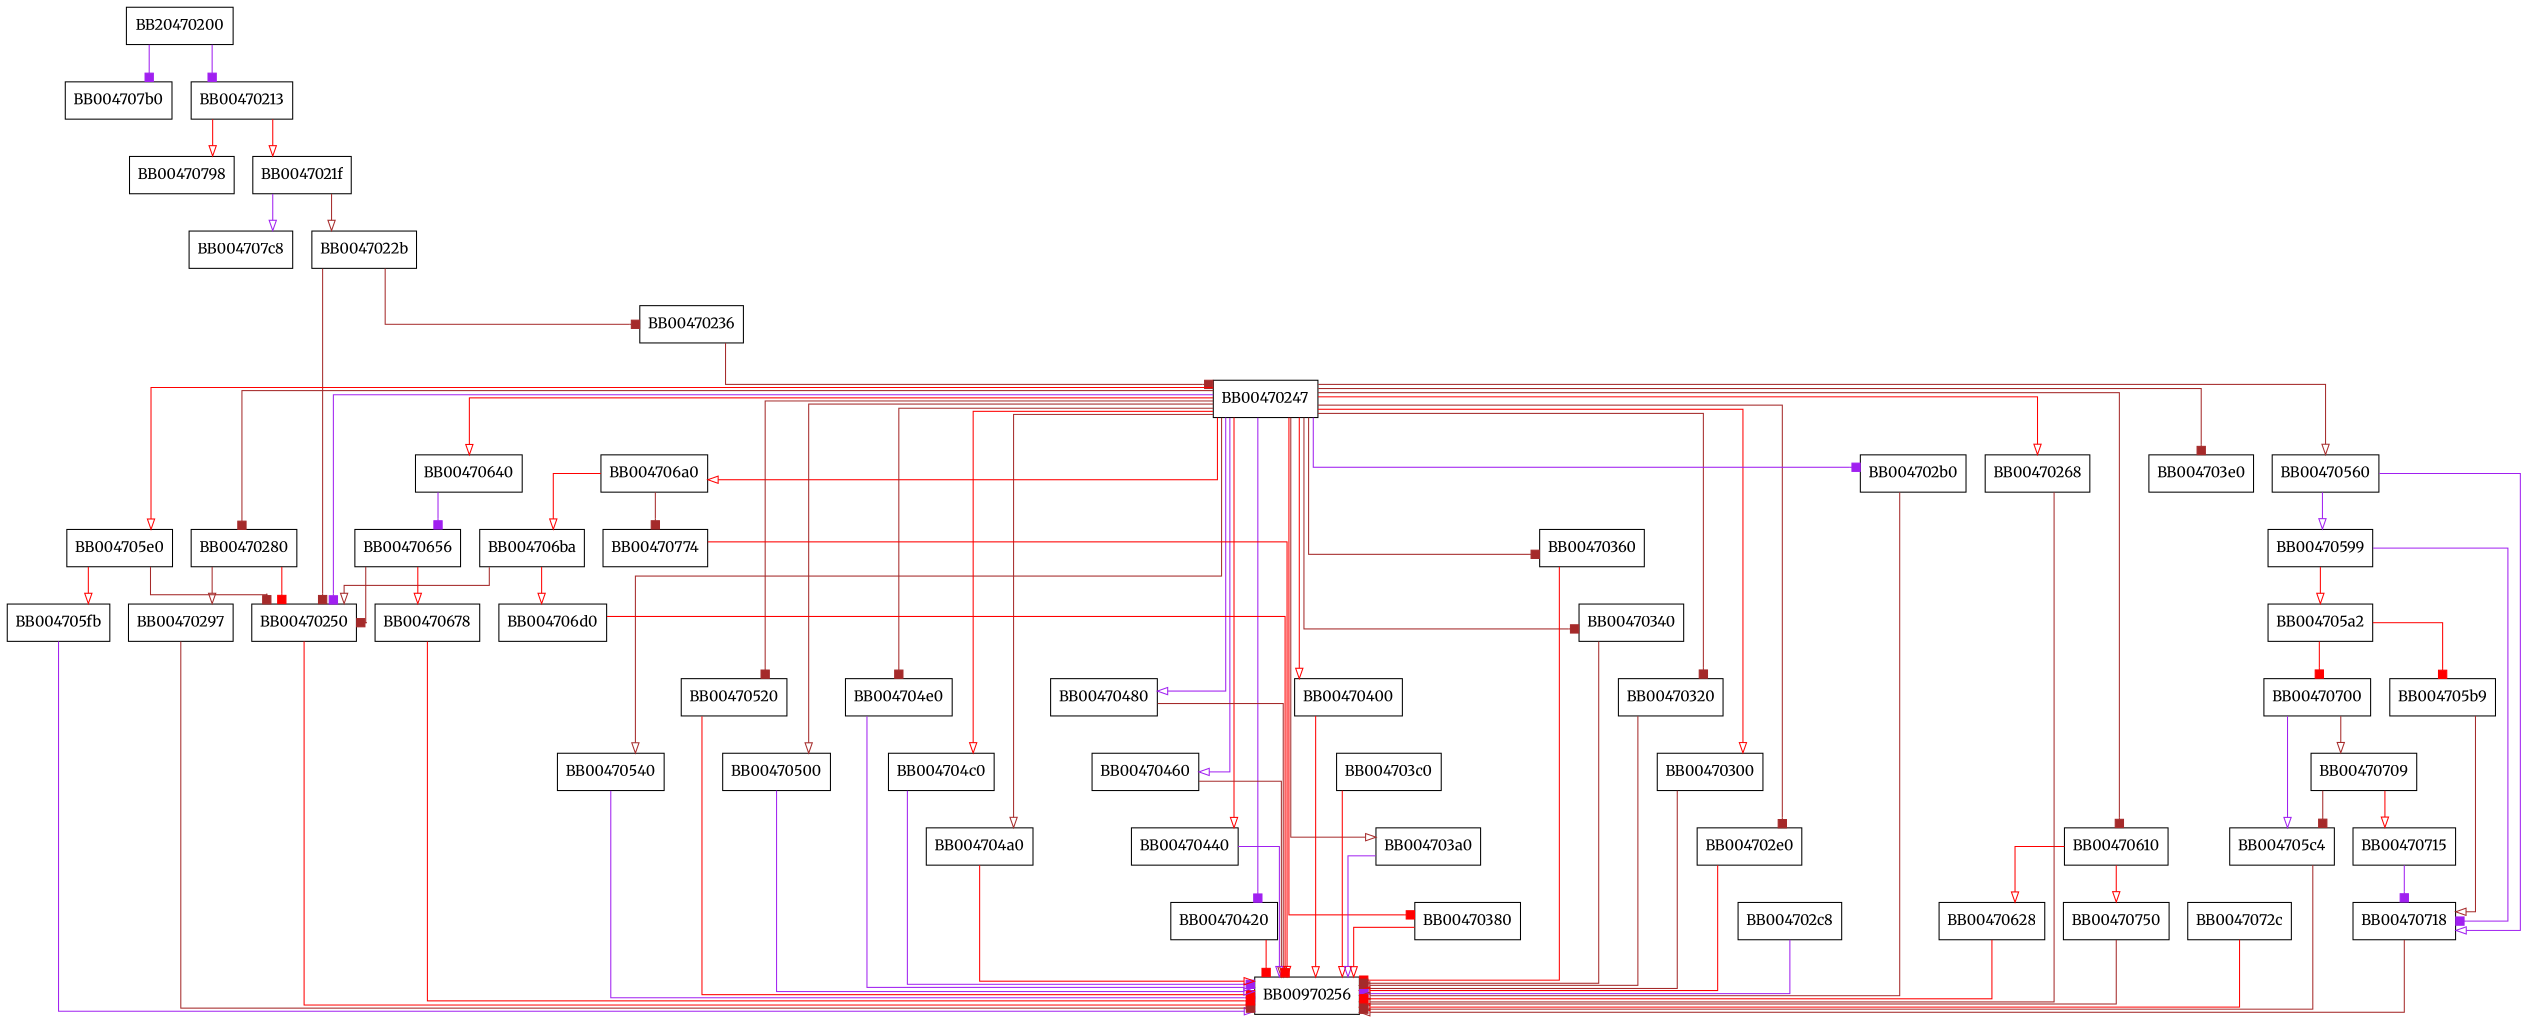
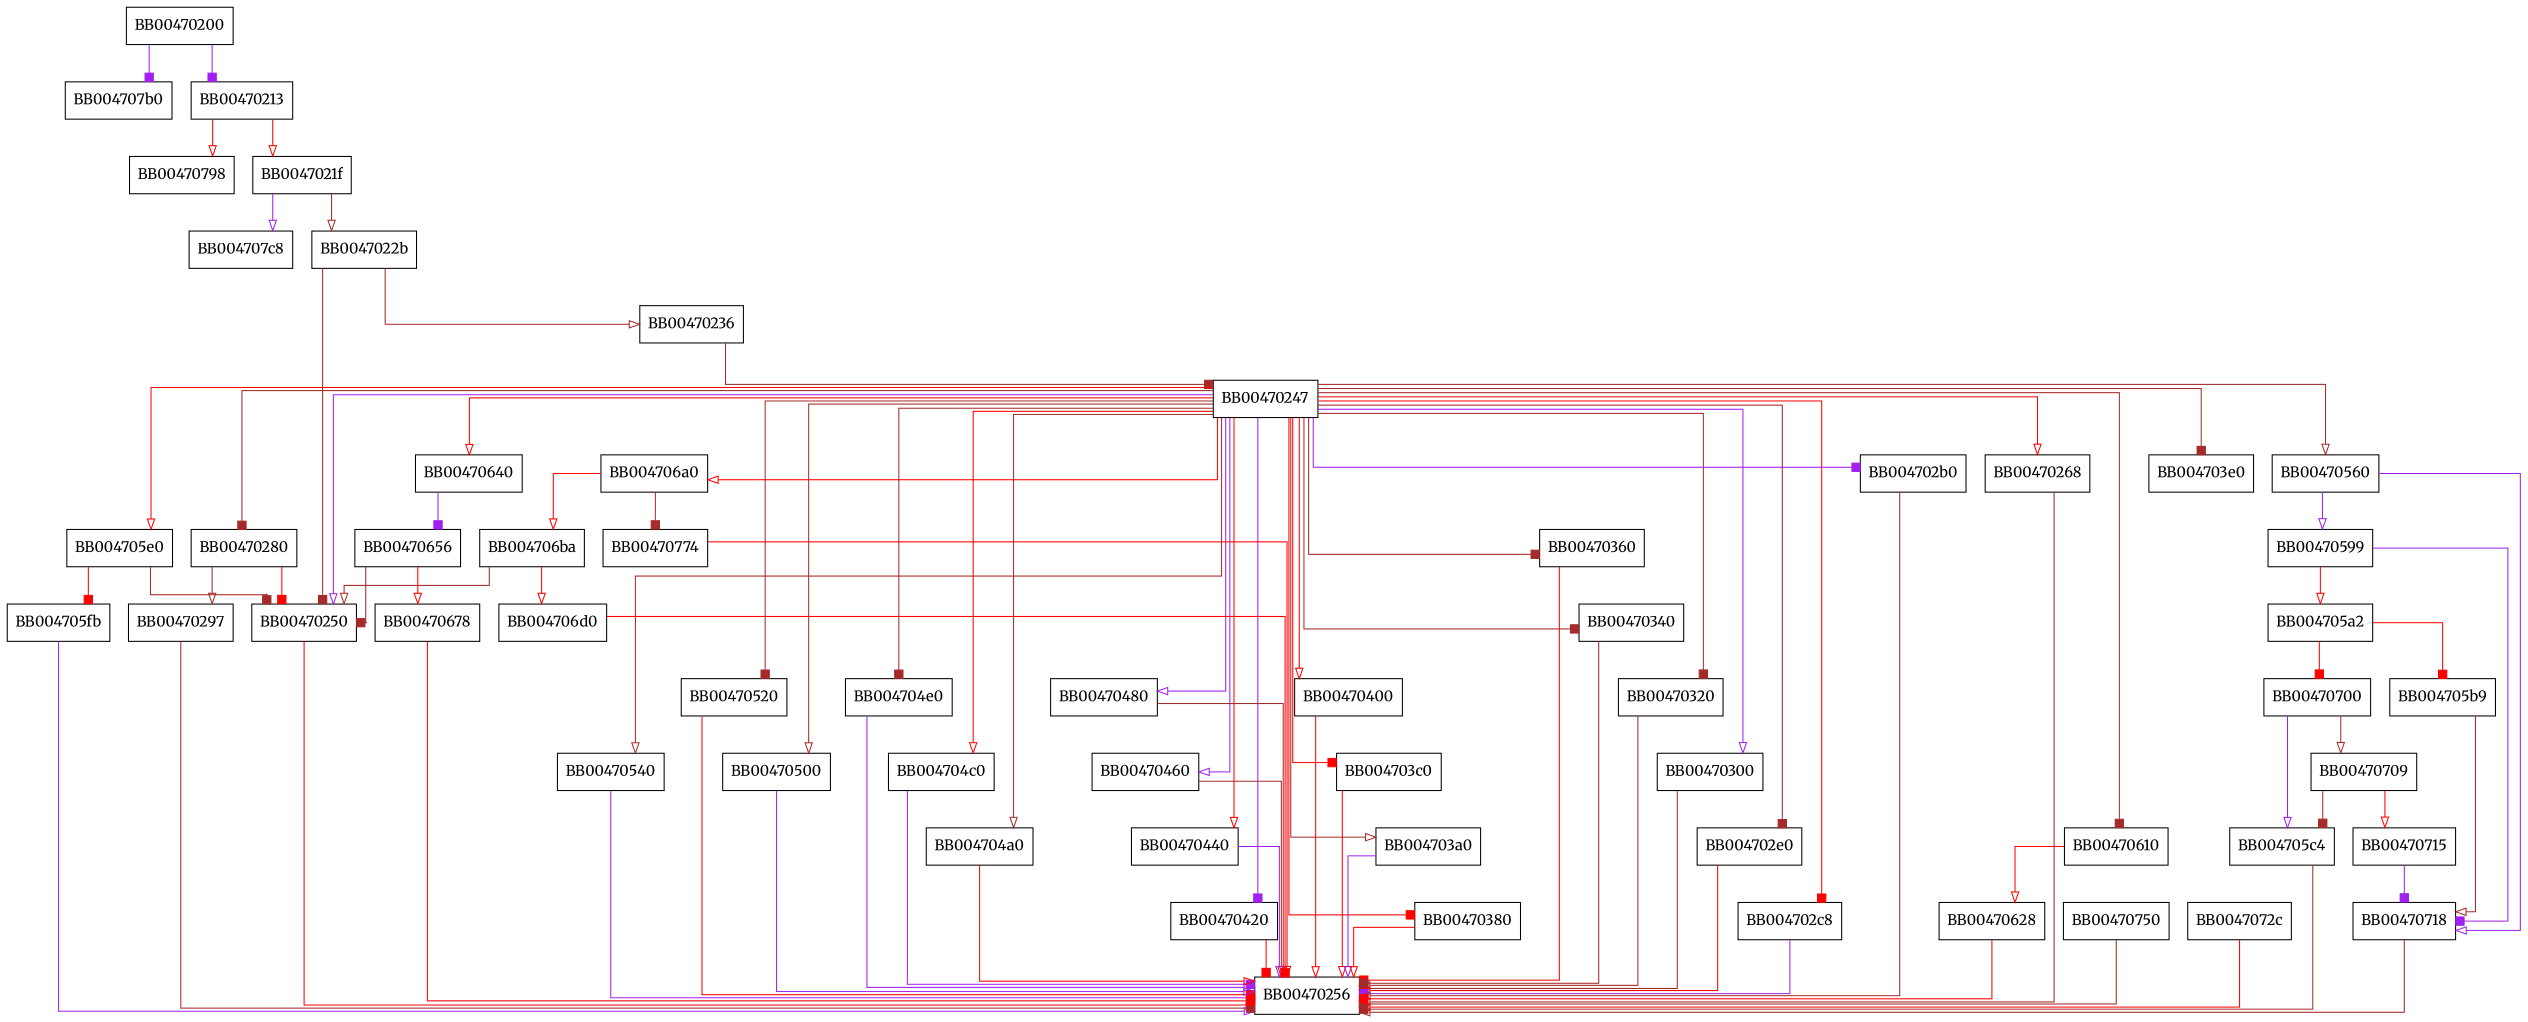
(180, 26) -> (180, 26)
(479, 324) -> (479, 324)
(674, 395) -> (674, 395)
(1743, 420) -> (1743, 420)
none -> (1822, 420)
(88, 580) -> (88, 580)
none -> (1293, 607)
(2116, 878) -> none
(1307, 996) -> (1307, 996)
